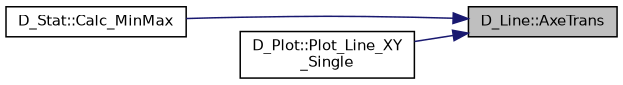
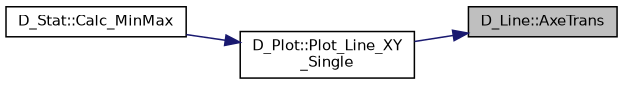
(320, 16) -> (206, 37)
